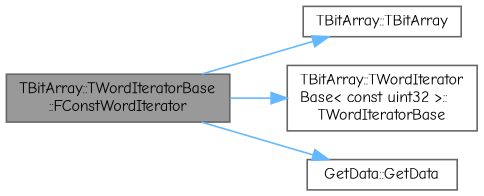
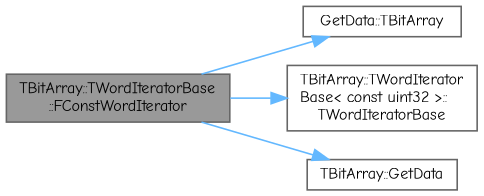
(382, 22) -> (382, 22)
(382, 175) -> (382, 175)
